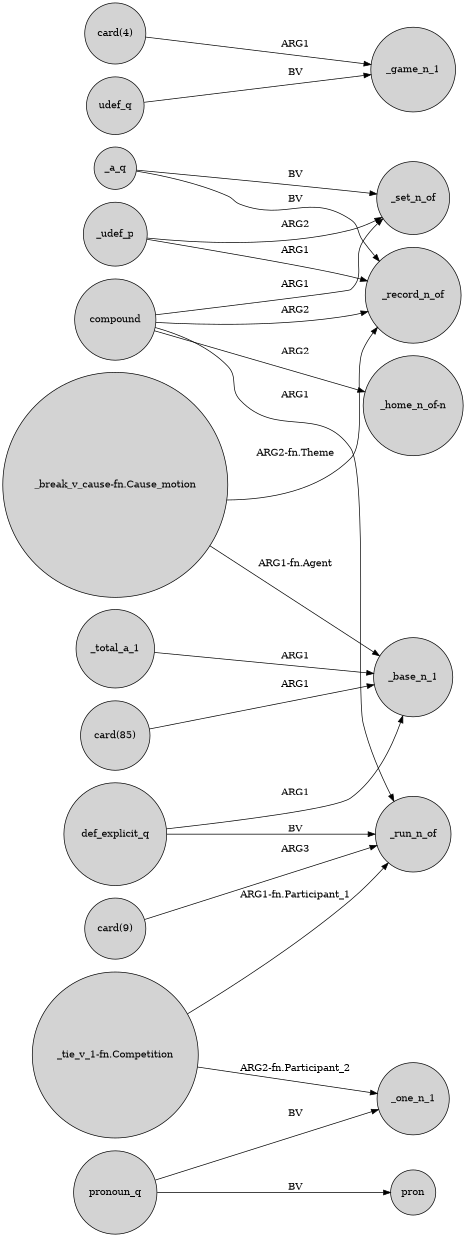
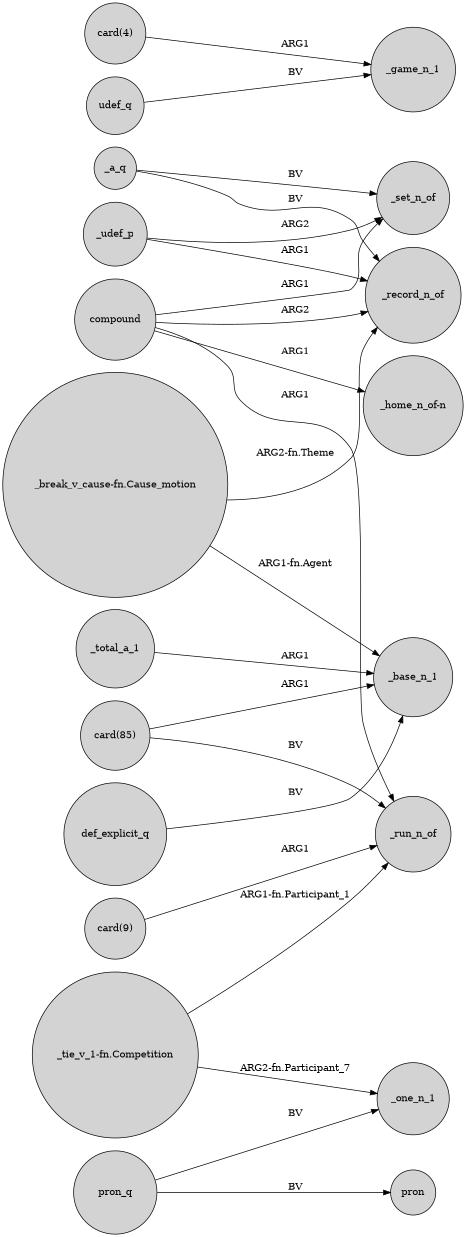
(295, 352) -> (295, 352)
(295, 793) -> (295, 793)
(267, 834) -> (269, 757)
(295, 849) -> (295, 849)
(295, 1069) -> (295, 1069)
(115, 1192) -> (115, 1192)
